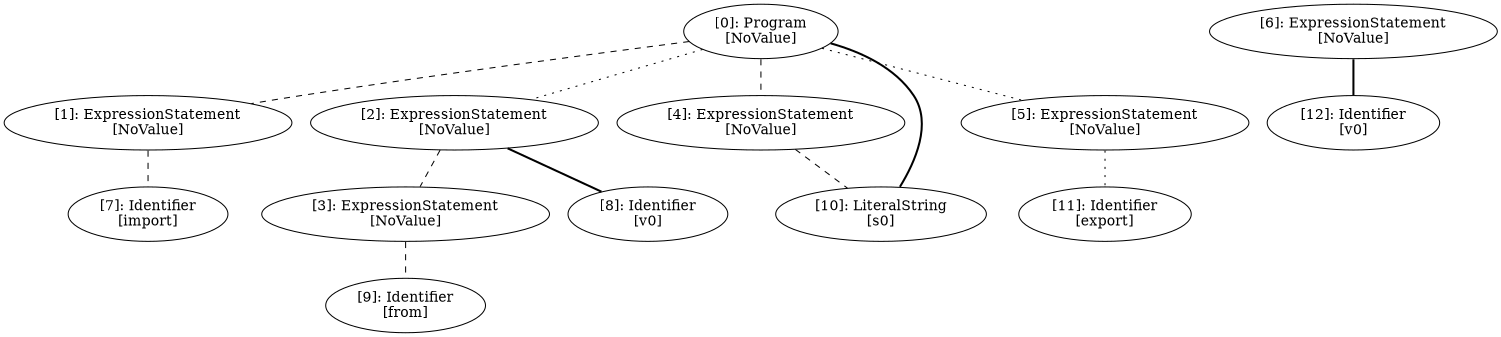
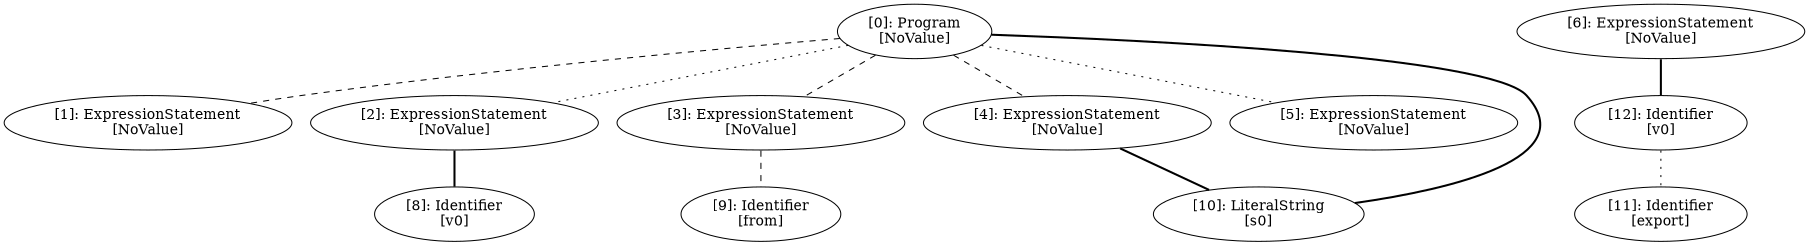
(430, 168) -> (840, 76)
(821, 169) -> (1165, 169)
(1105, 169) -> (1661, 169)
(148, 214) -> none
